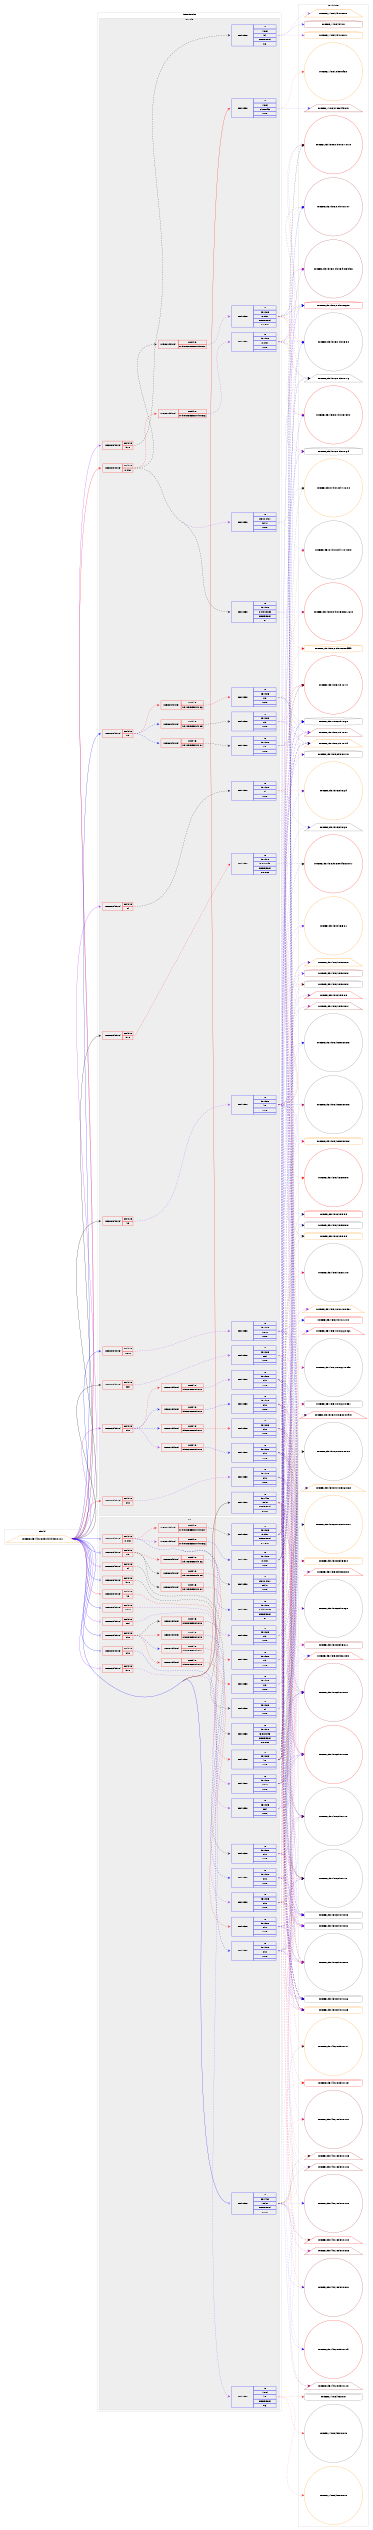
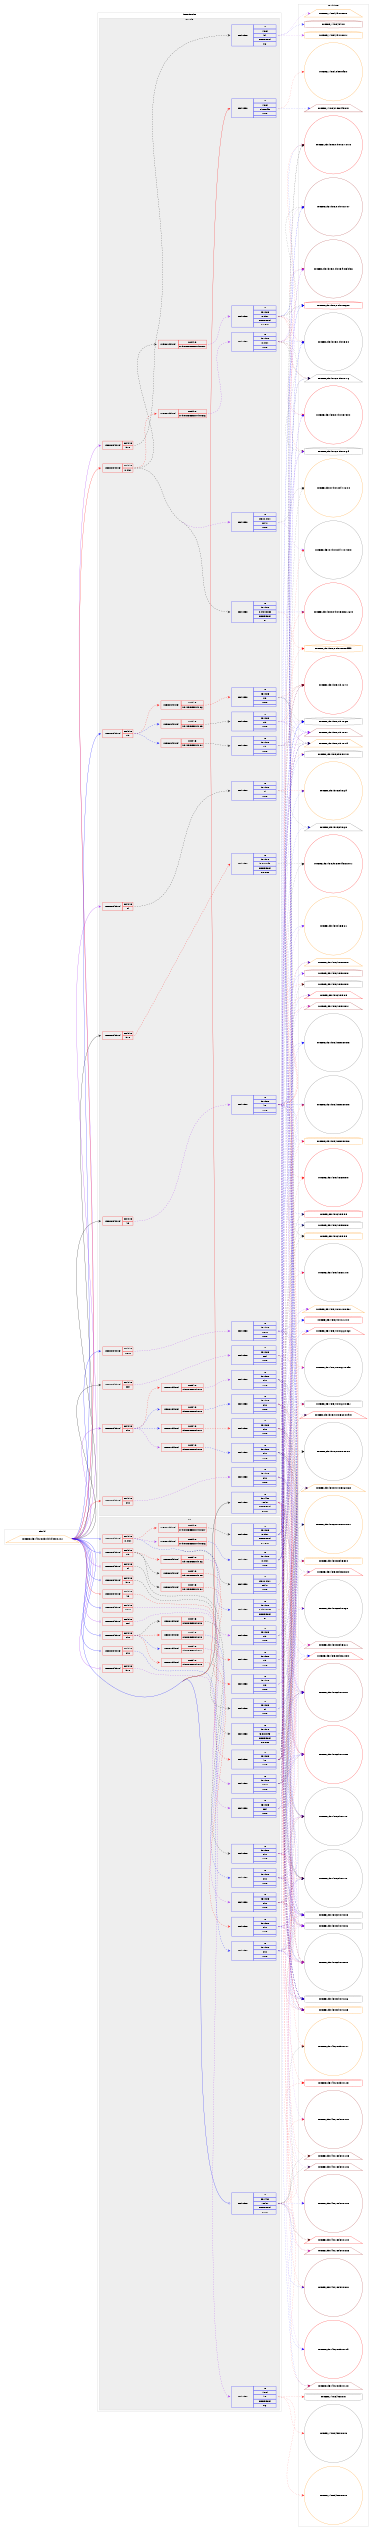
(333, 721) -> (333, 721)
(333, 1645) -> (333, 1645)
